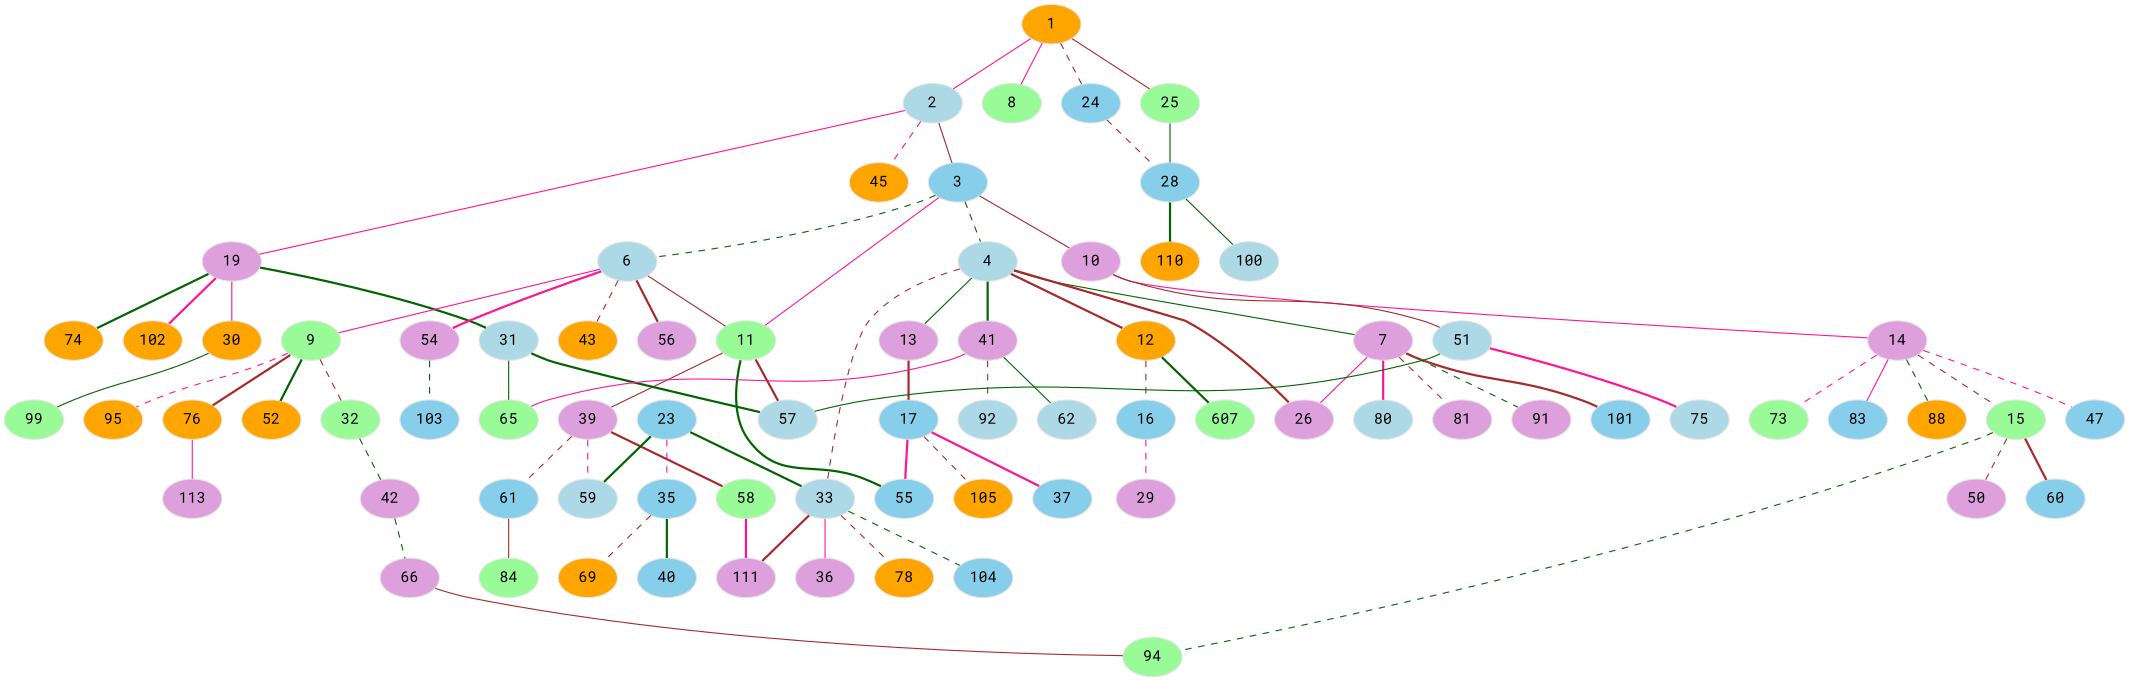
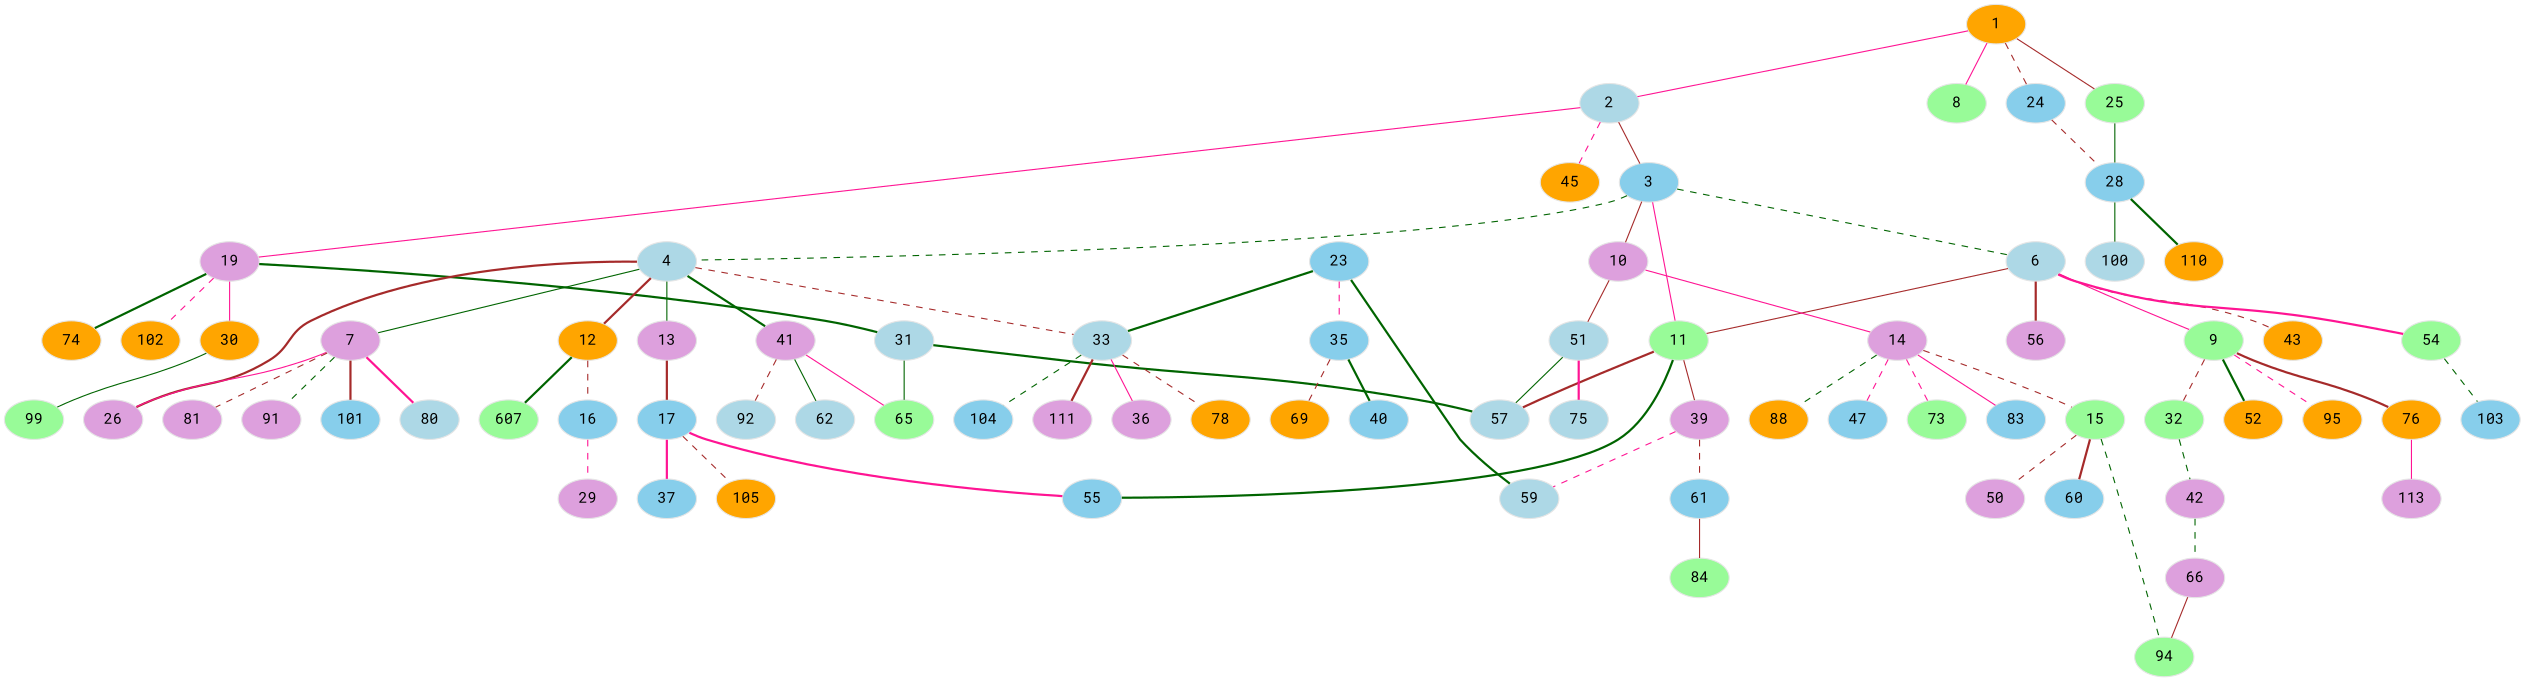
(192, 301) -> (190, 301)
(430, 341) -> (2431, 341)
(746, 499) -> none
